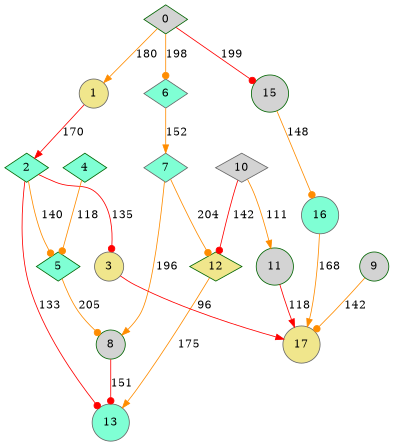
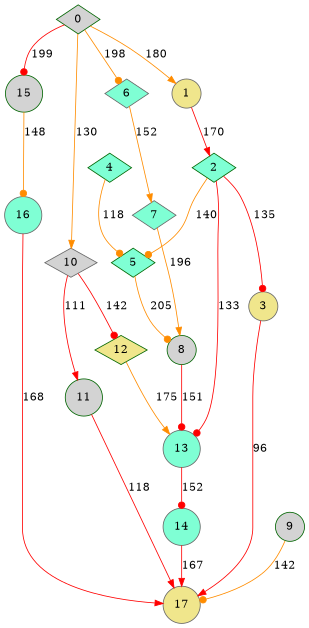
none -> (75, 137)
(260, 209) -> (65, 324)
(188, 215) -> none
(316, 277) -> (22, 464)
none -> (182, 527)
